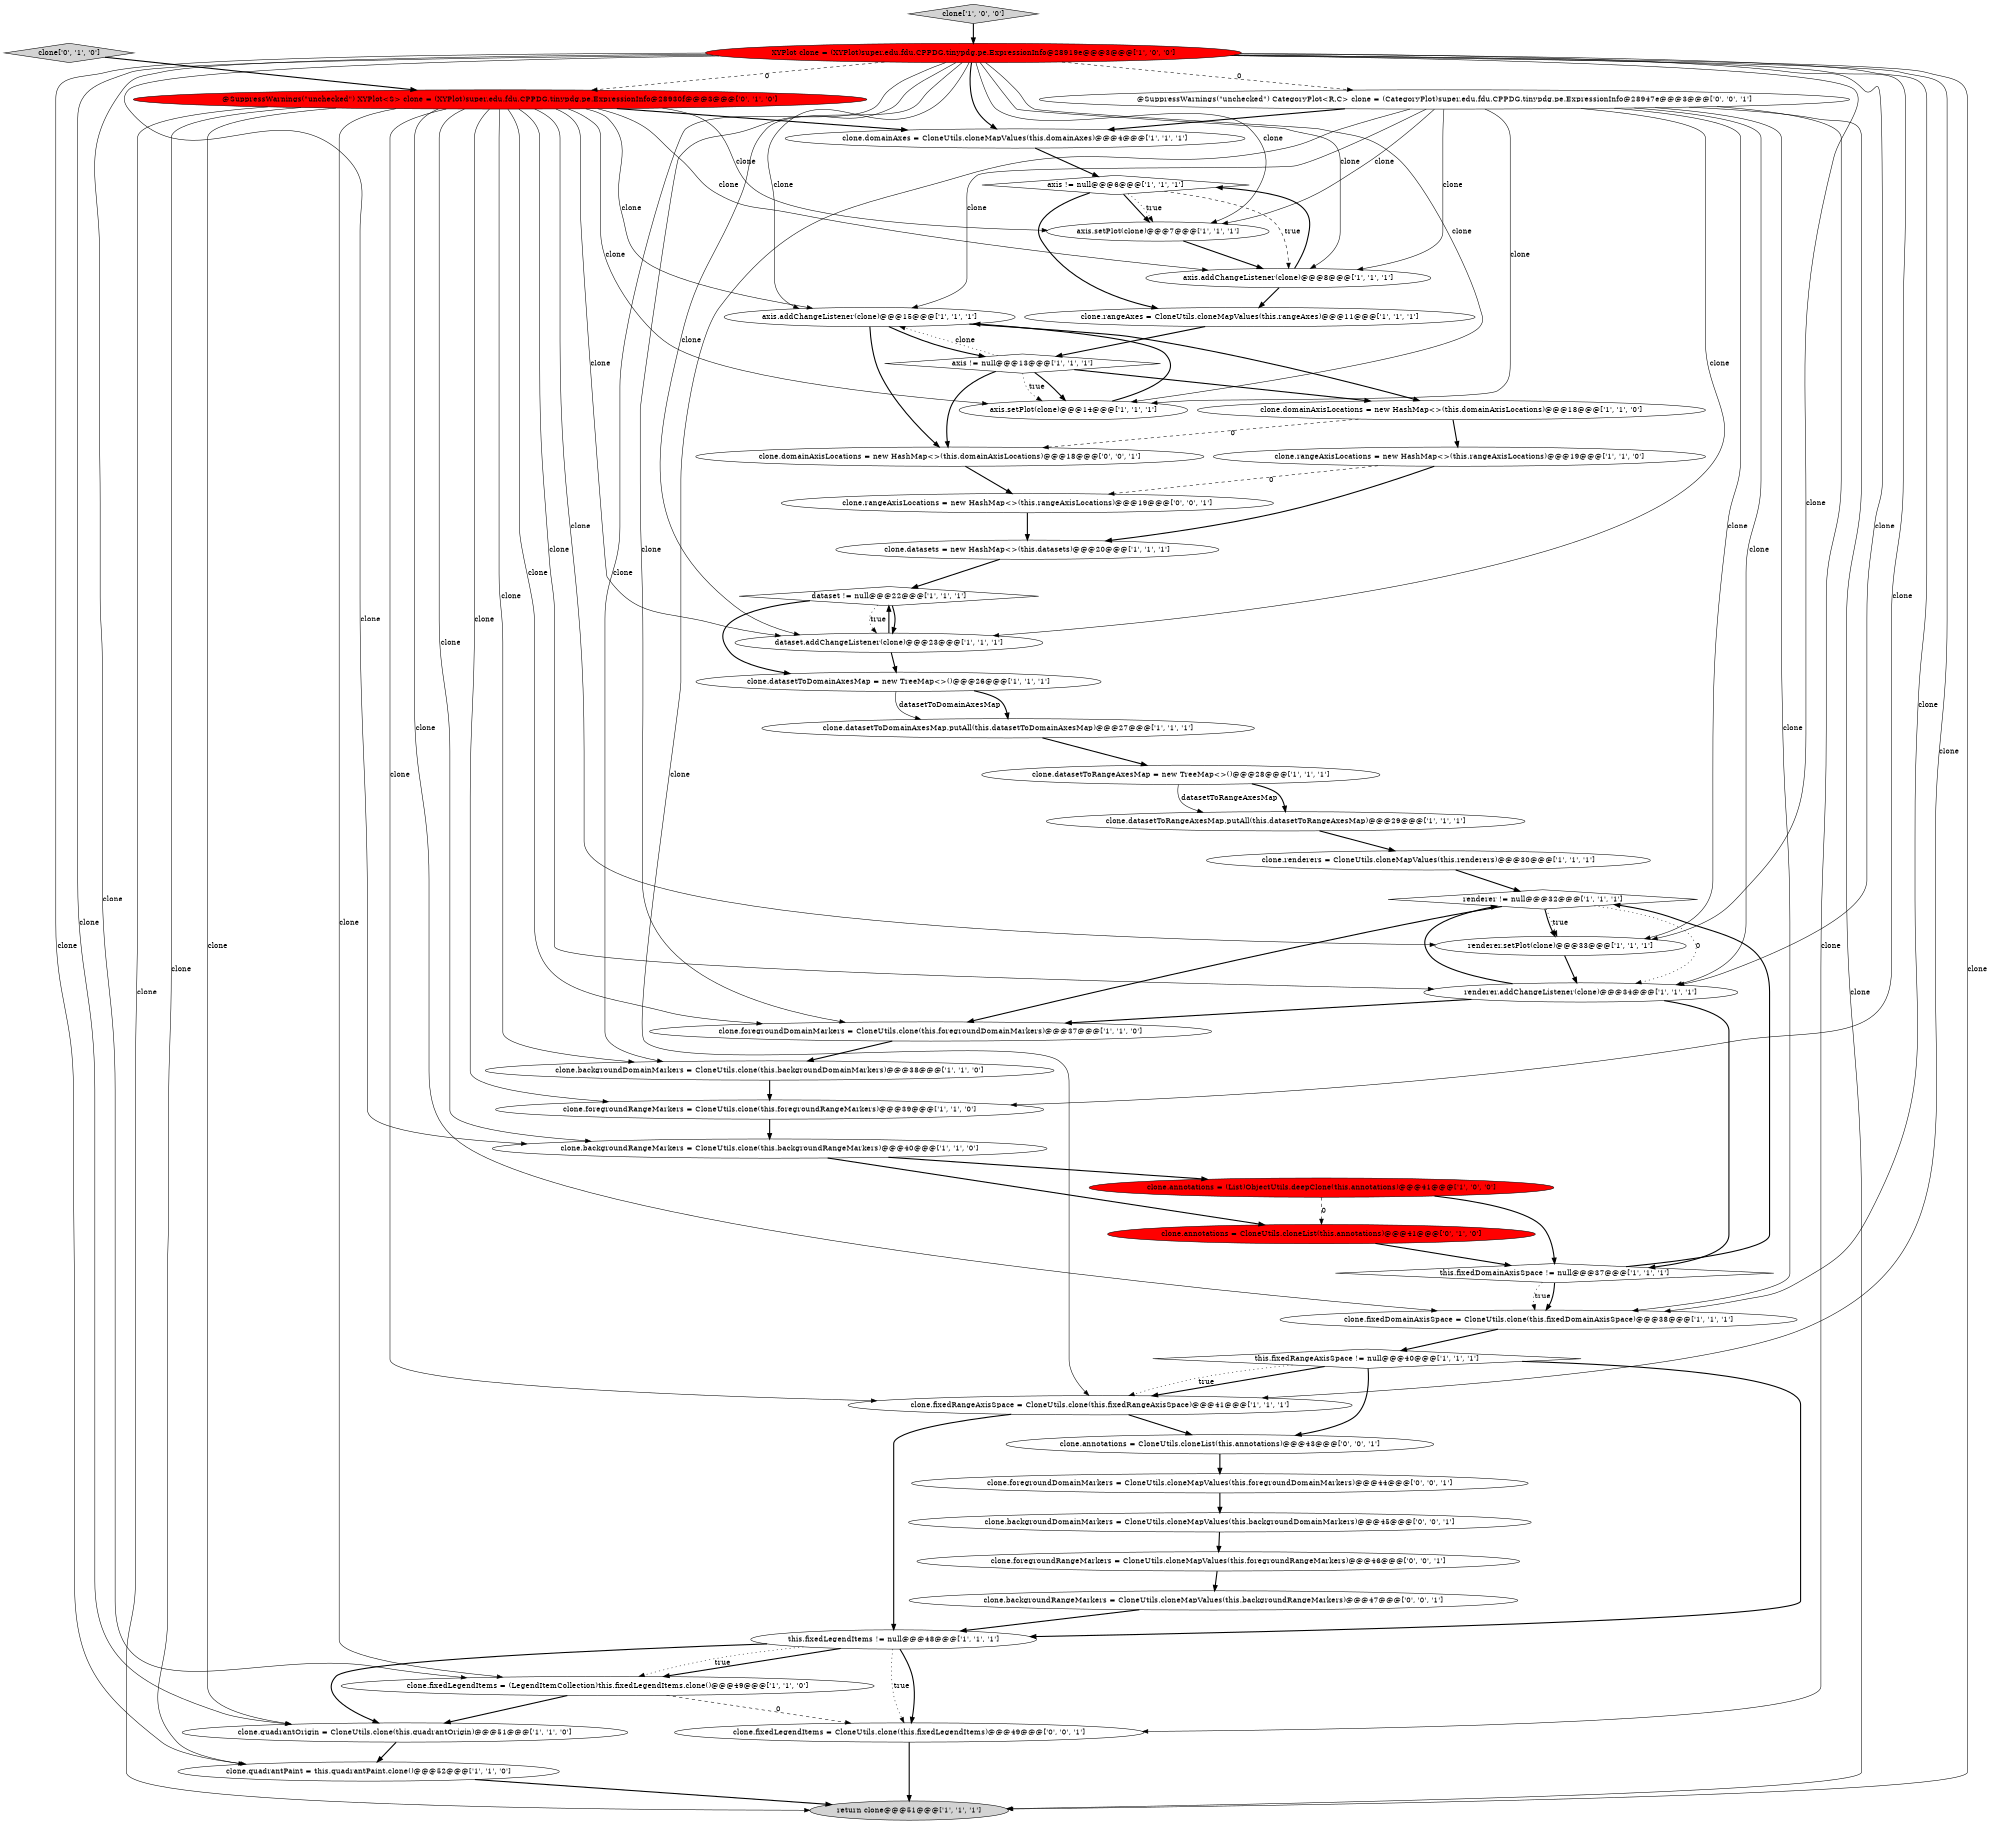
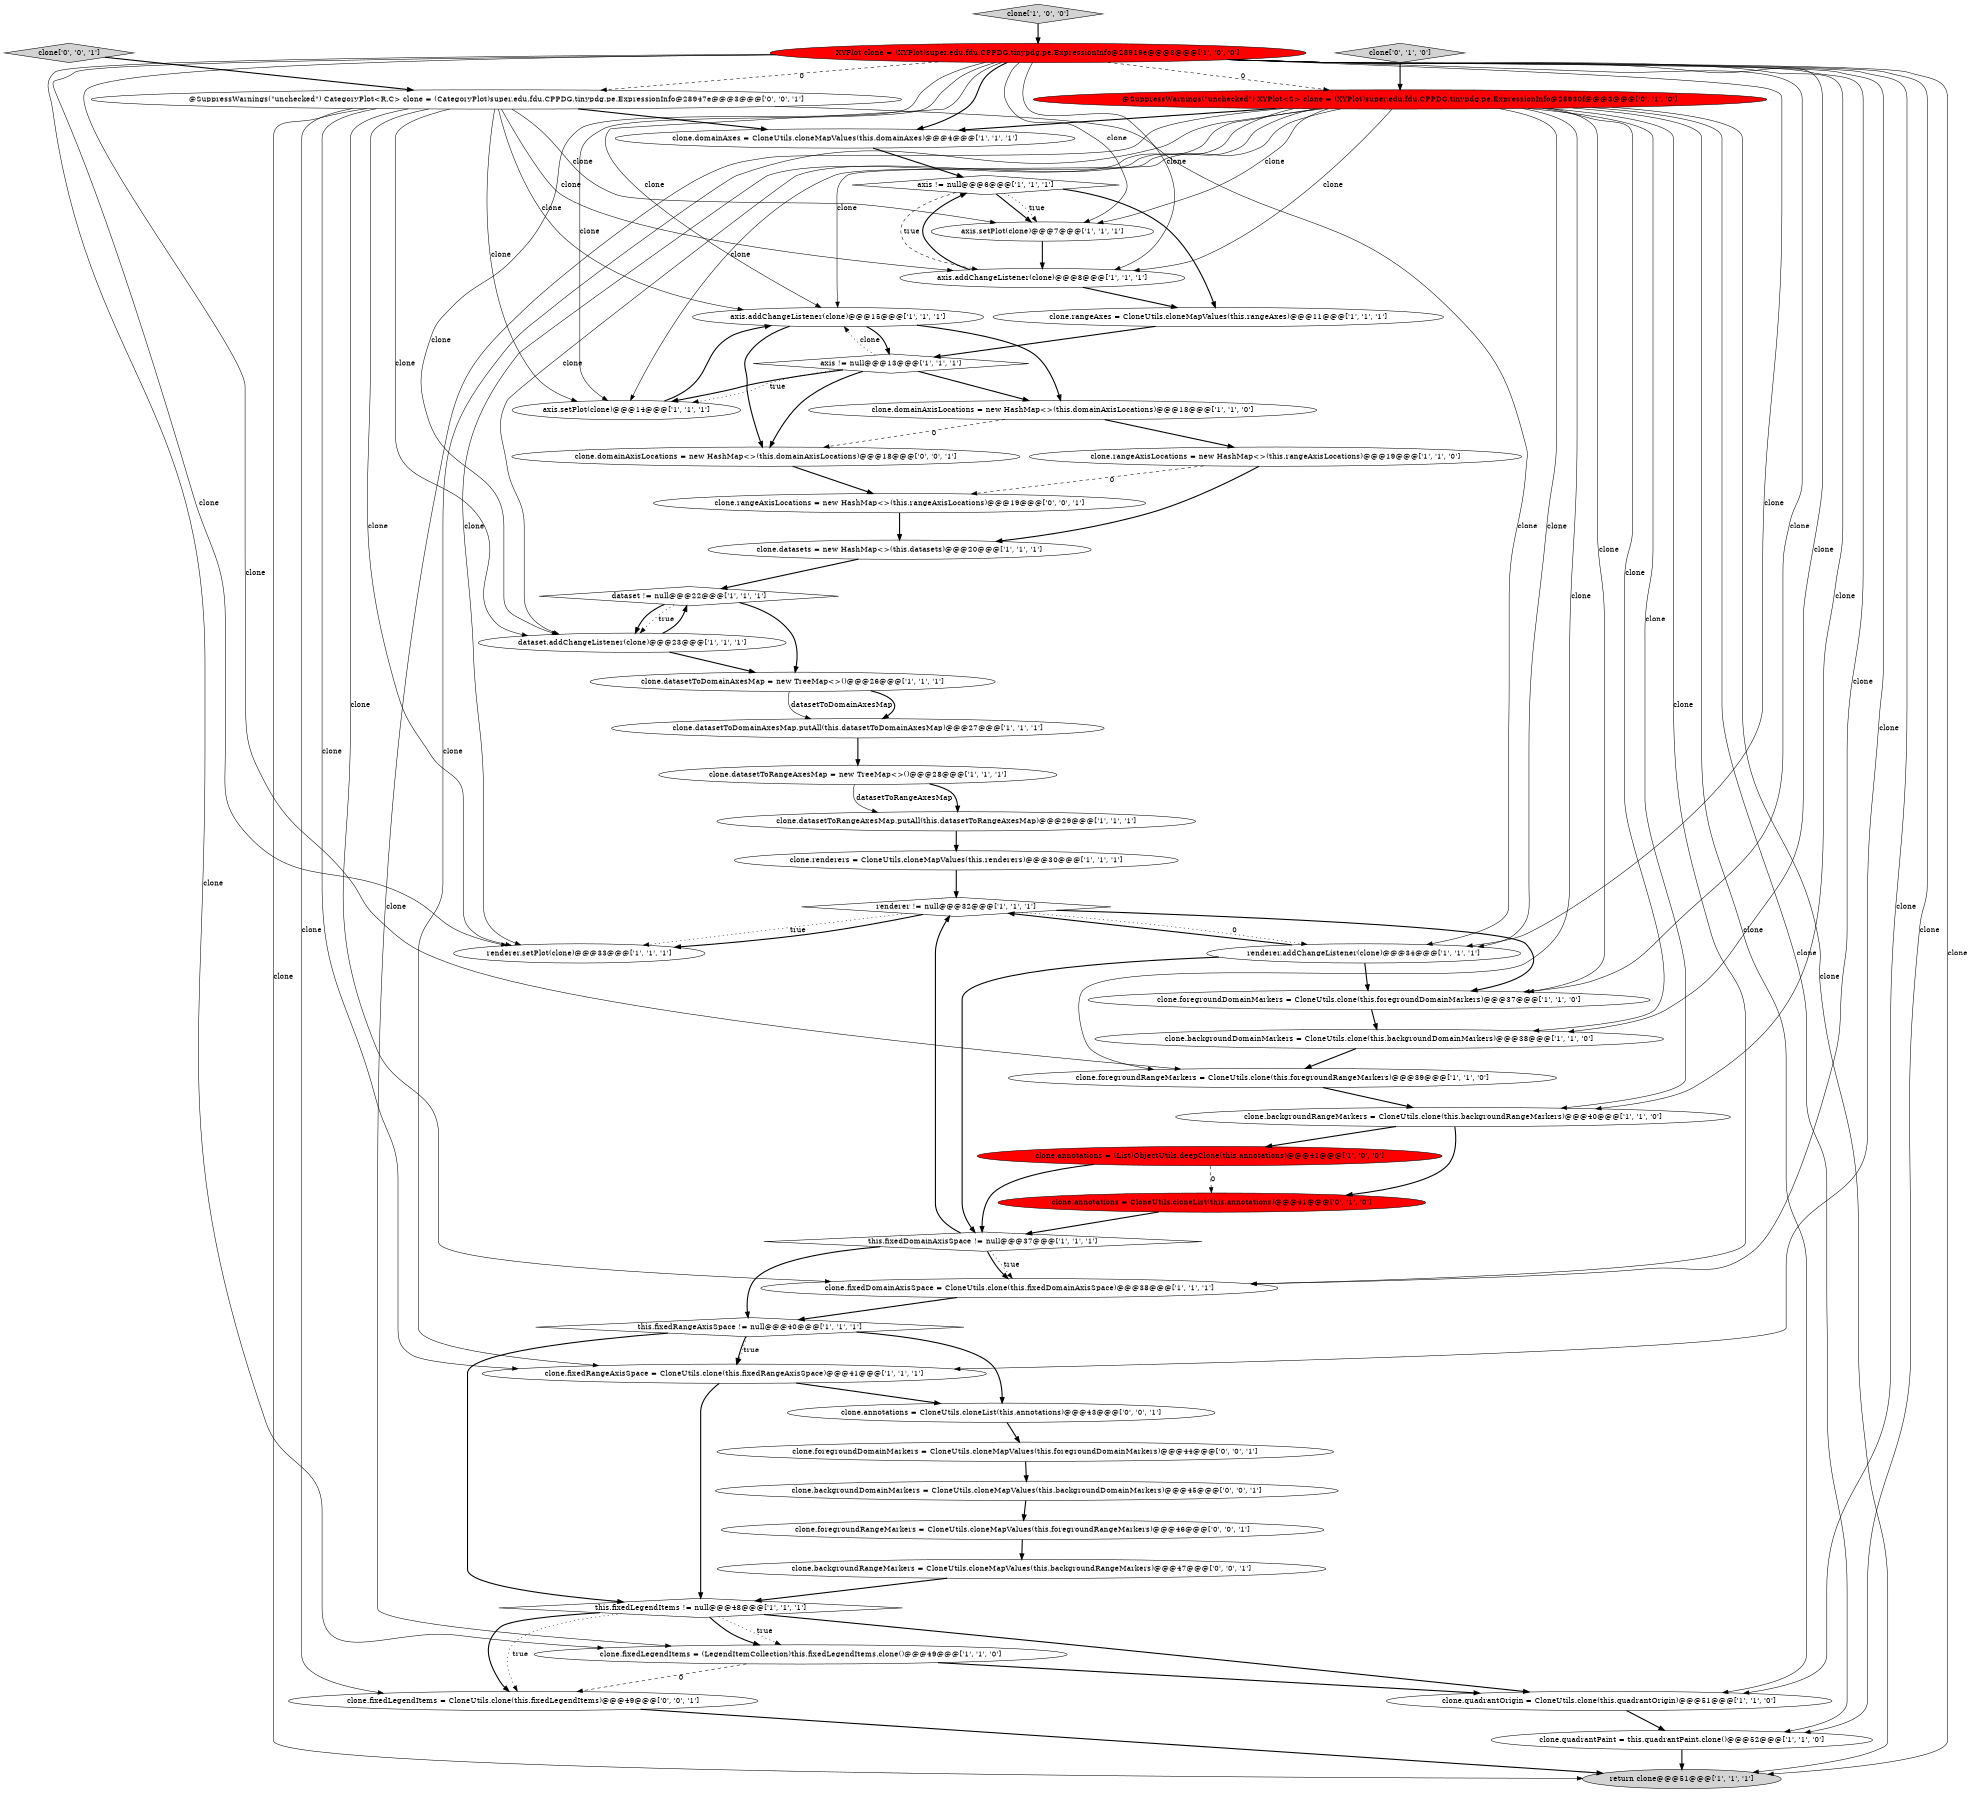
none -> (69, 53)
(1570, 967) -> none
none -> (798, 1259)
(894, 1639) -> (701, 1608)
